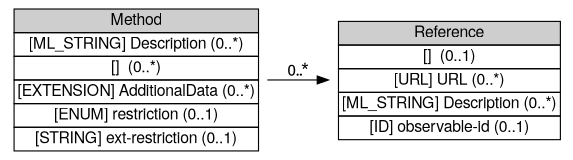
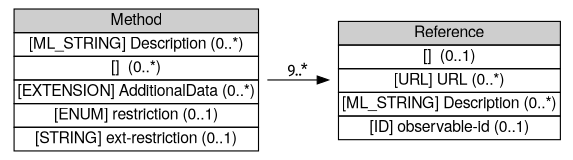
(298, 72) -> (298, 72)
